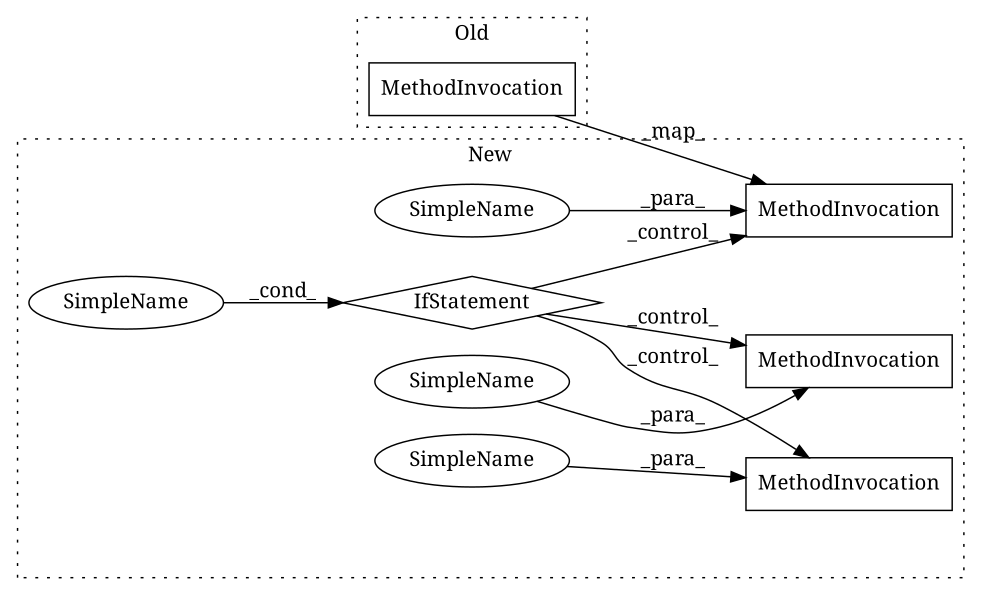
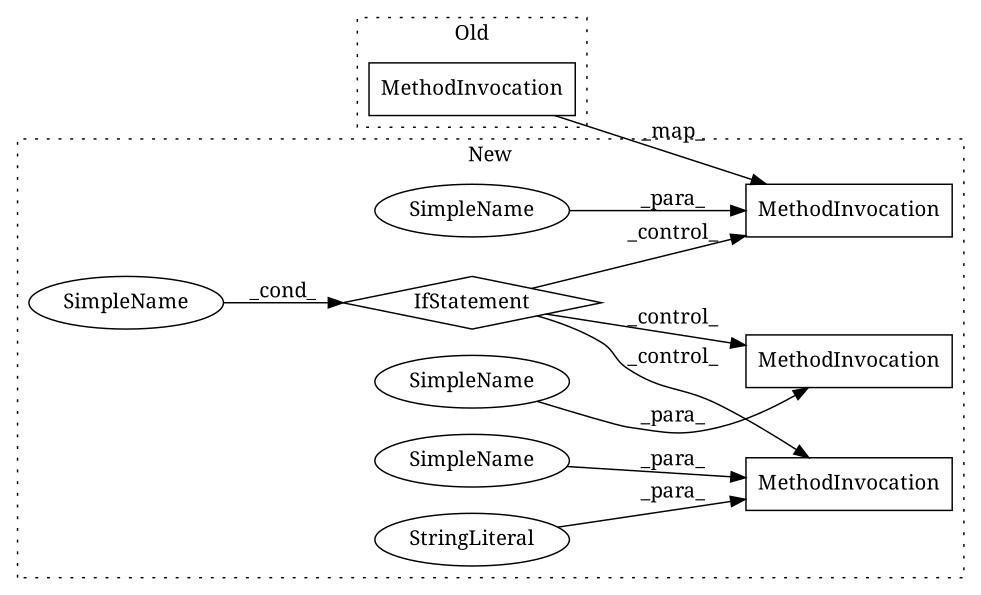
none -> (472, 540)
